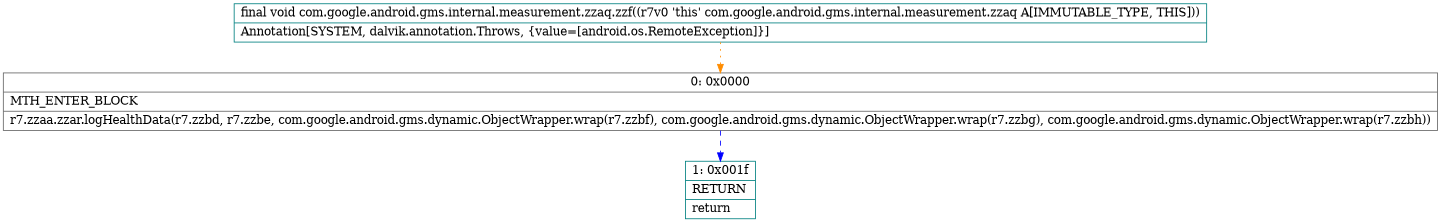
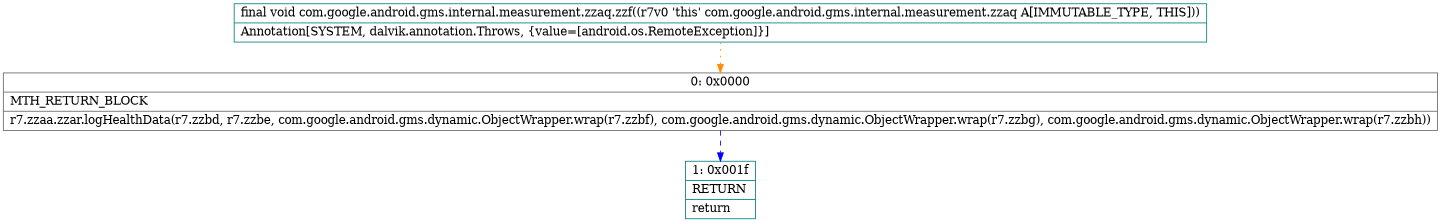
(74, 101) -> (79, 101)
